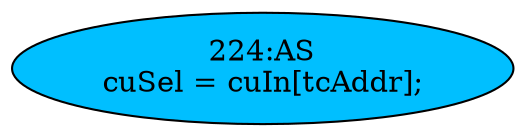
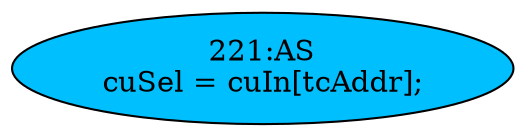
(263, 68) -> (263, 68)
